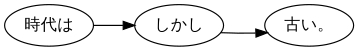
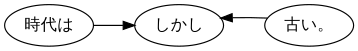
(238, 33) -> (250, 18)
